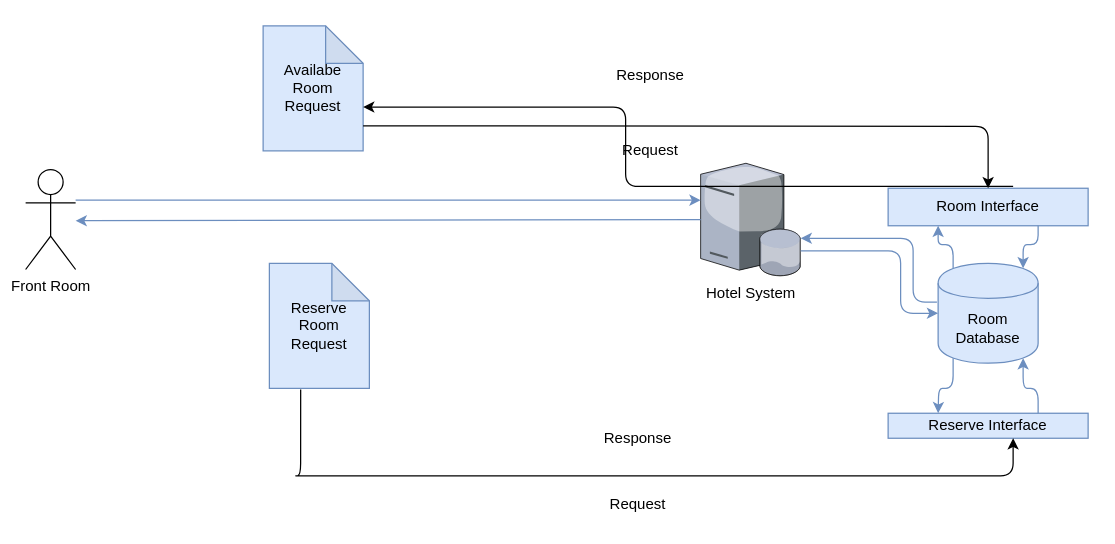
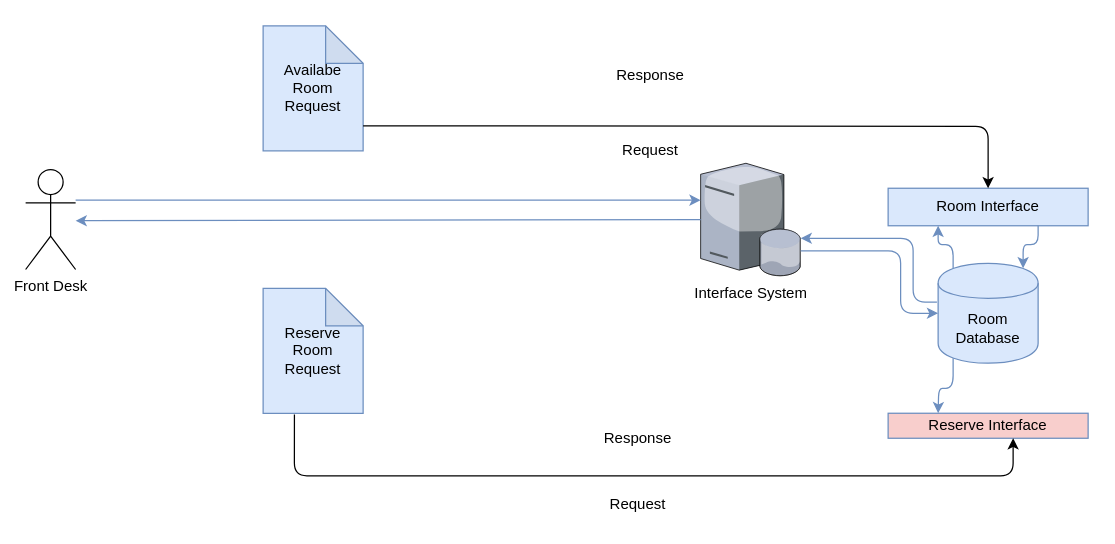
(664, 186) -> none
(51, 287) -> (51, 287)
(751, 293) -> (751, 293)
(319, 326) -> (313, 351)
(1031, 388) -> none
(988, 426) -> (988, 426)
